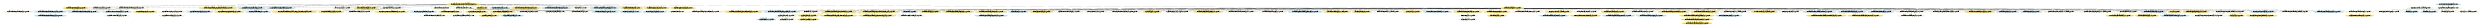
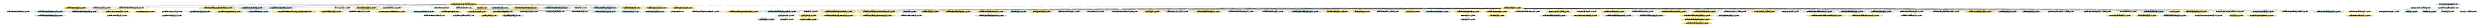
(117, 12) -> (117, 12)
